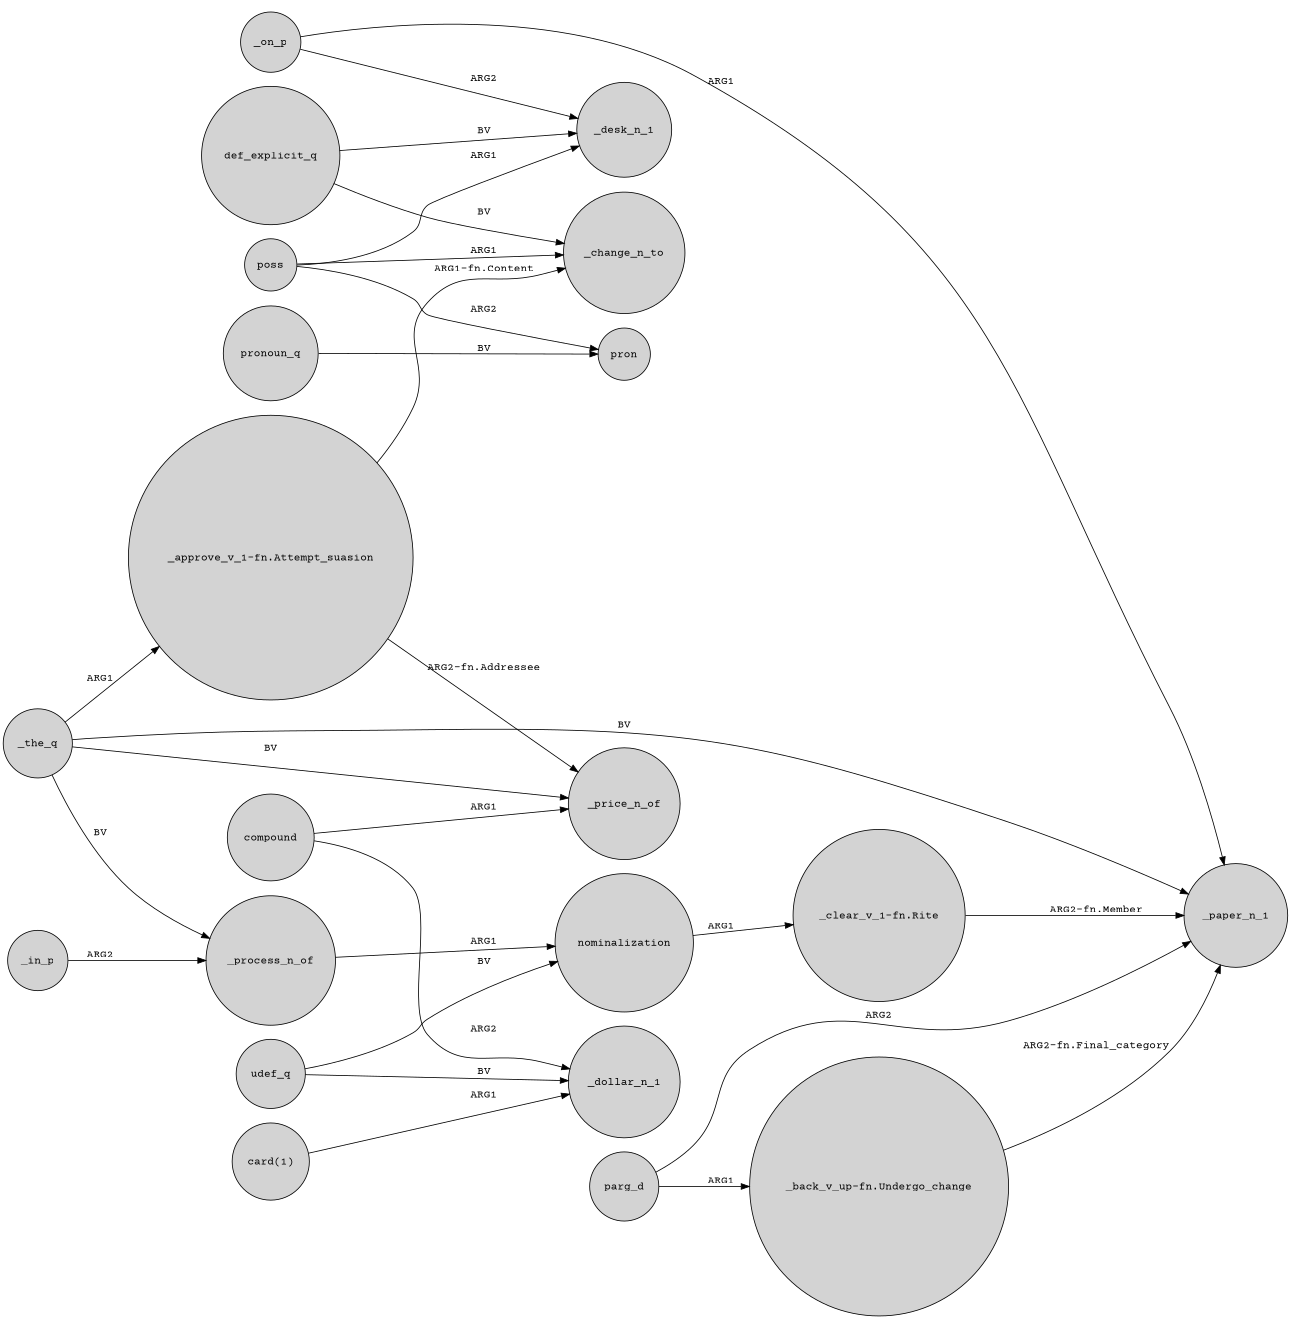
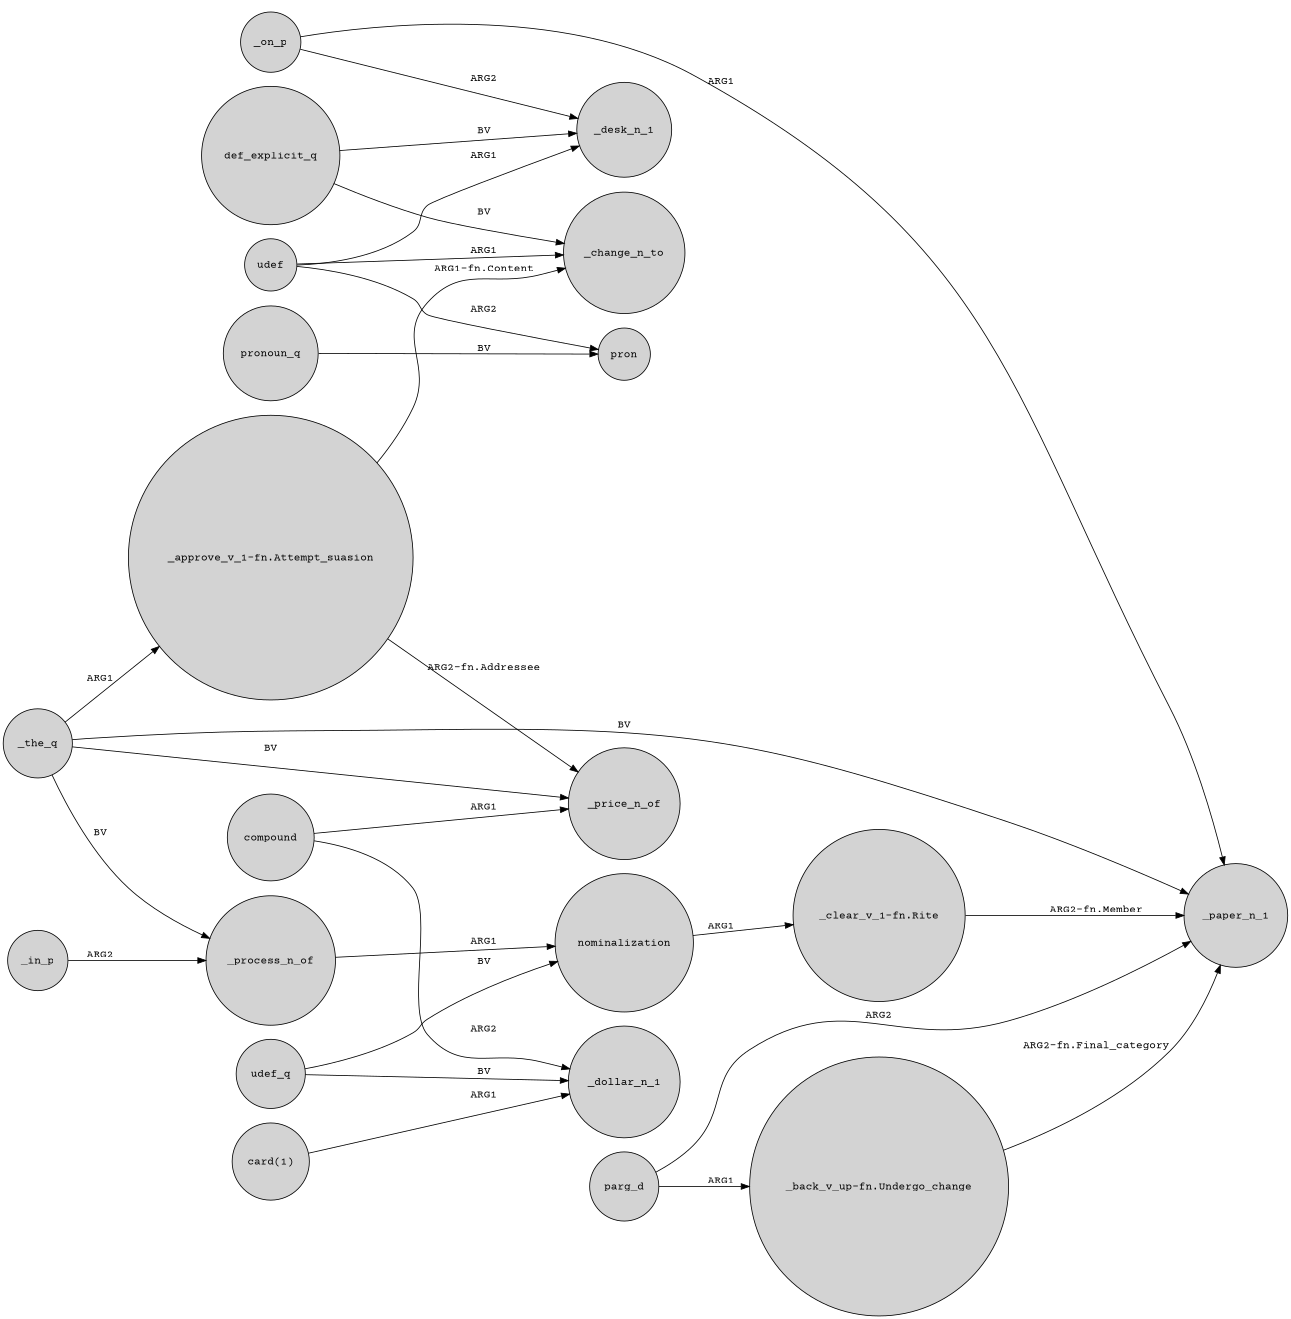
(271, 265) -> (271, 265)
